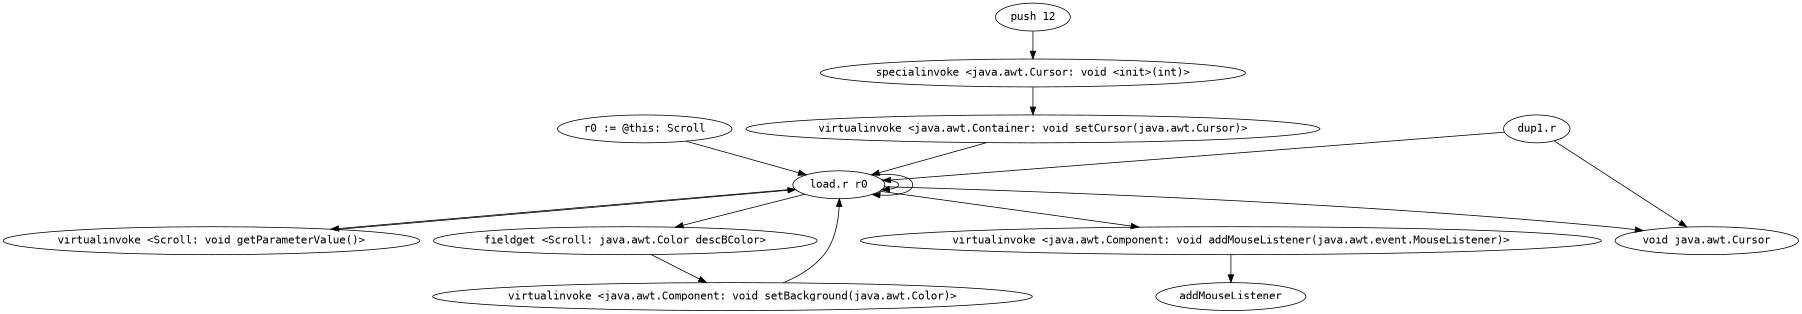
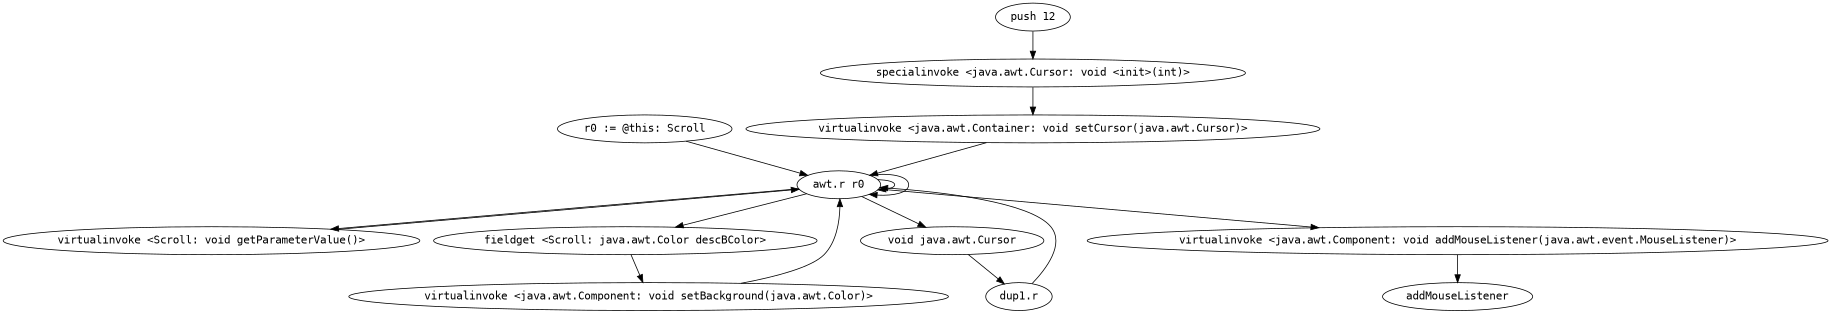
(1617, 182) -> (983, 267)
(839, 185) -> (839, 185)
